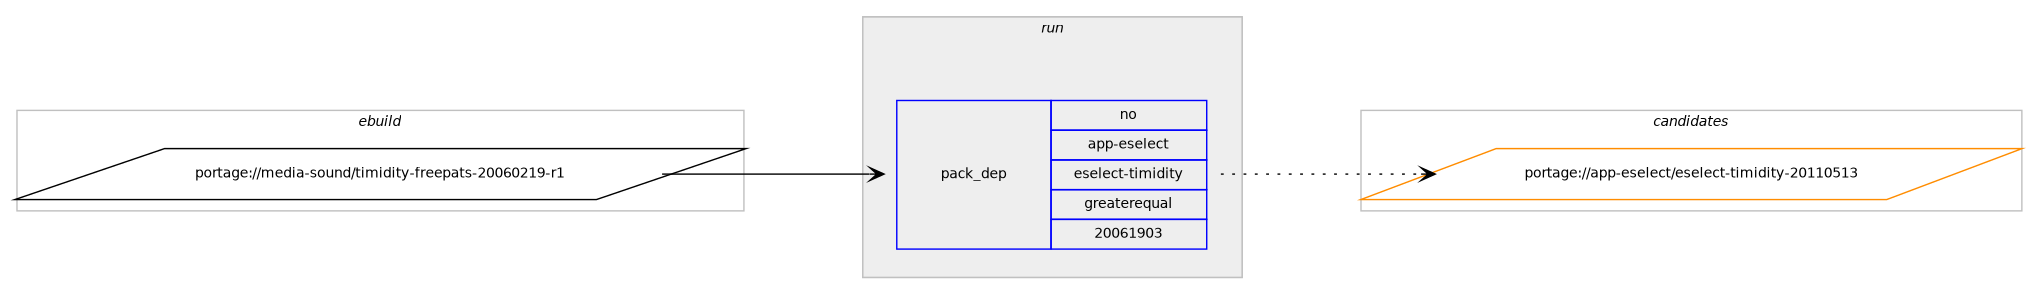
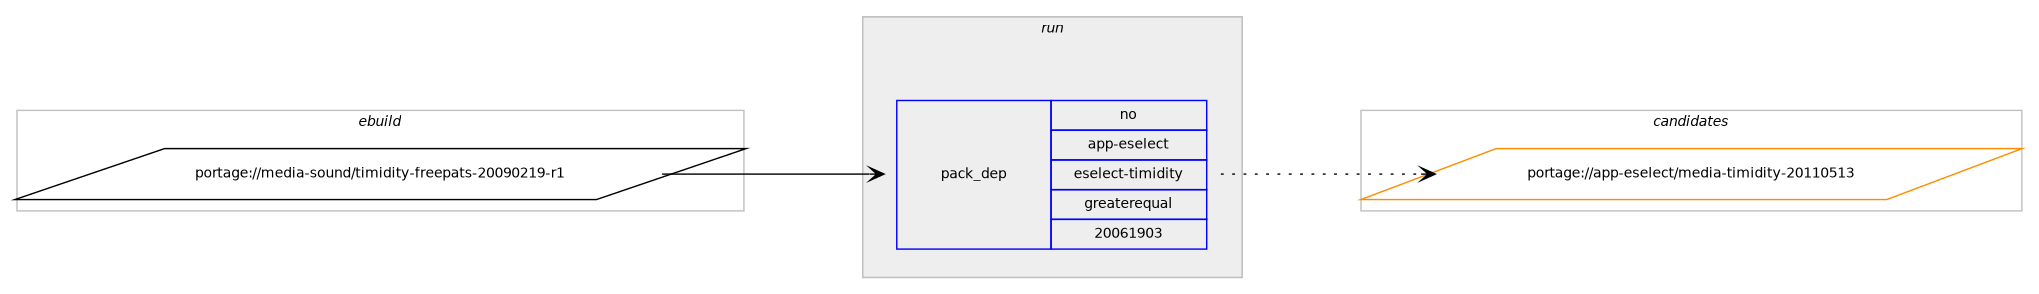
(380, 174) -> (380, 174)
(1691, 174) -> (1691, 174)
